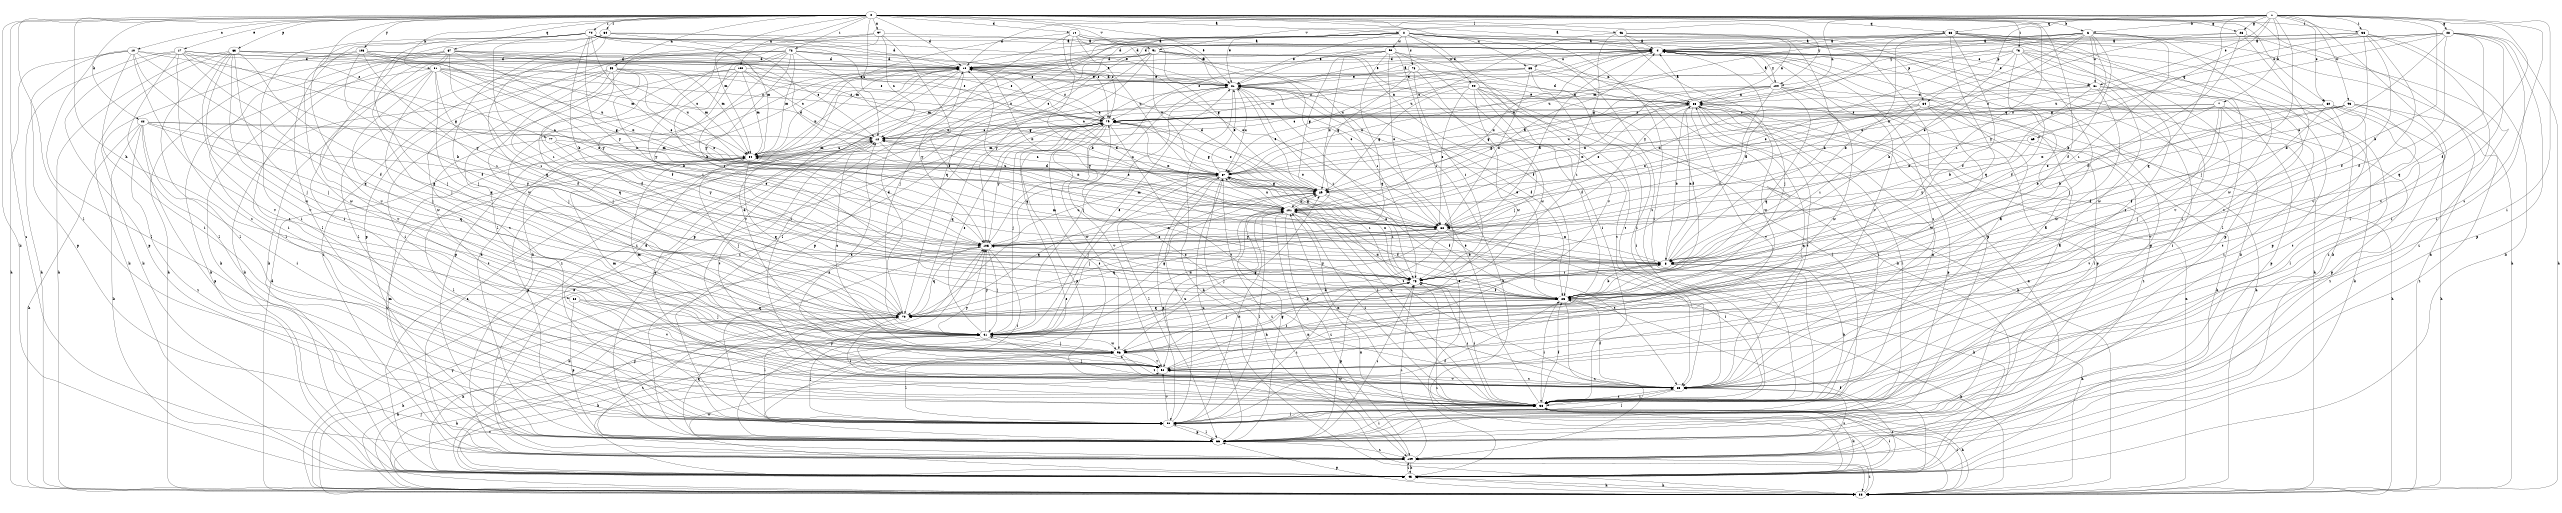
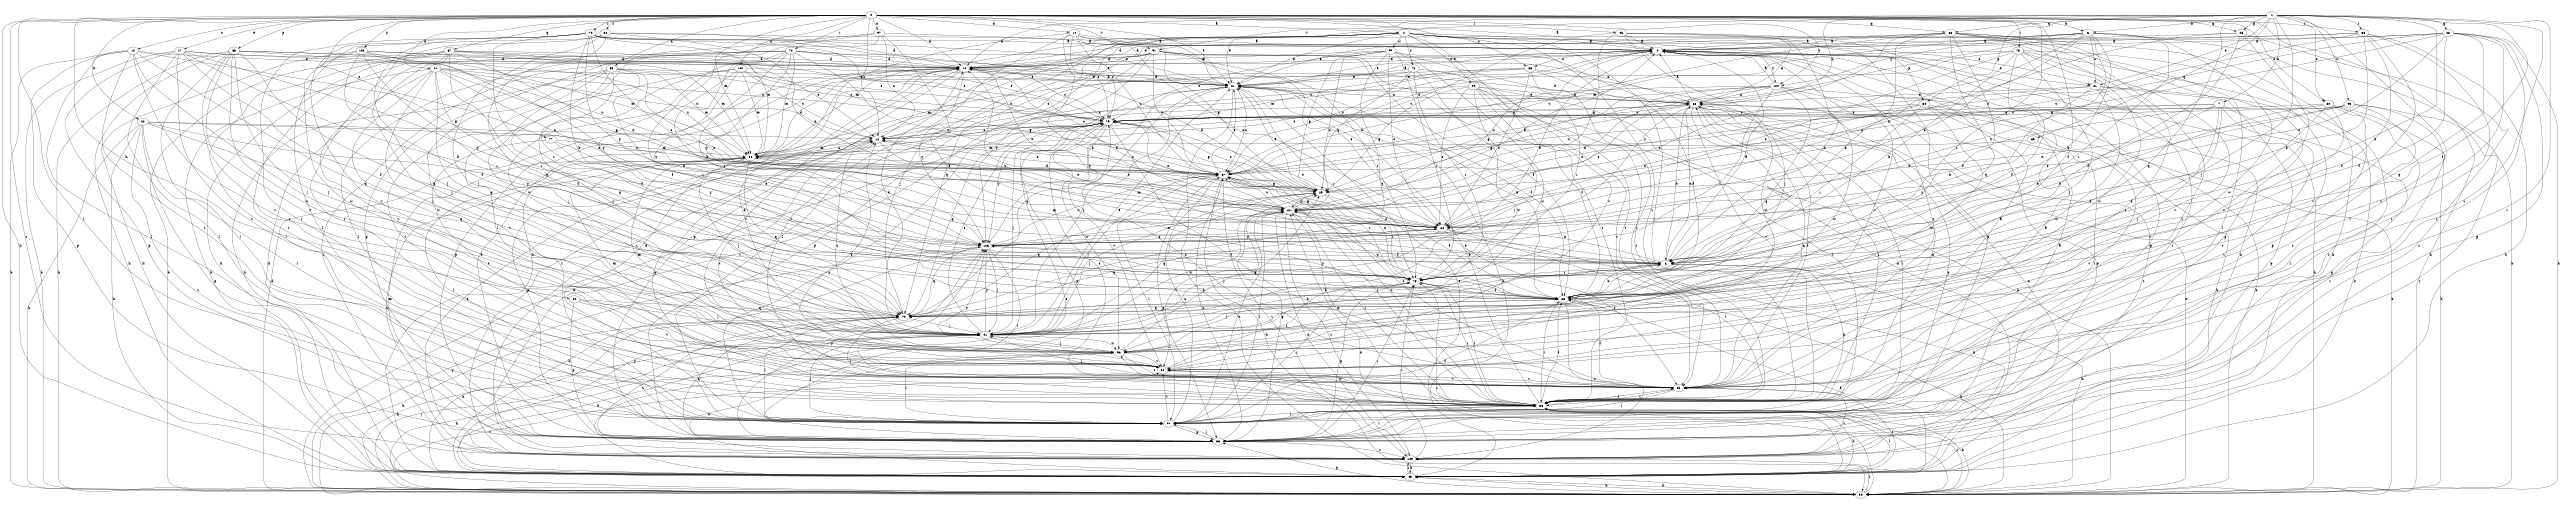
none -> (944, 326)
